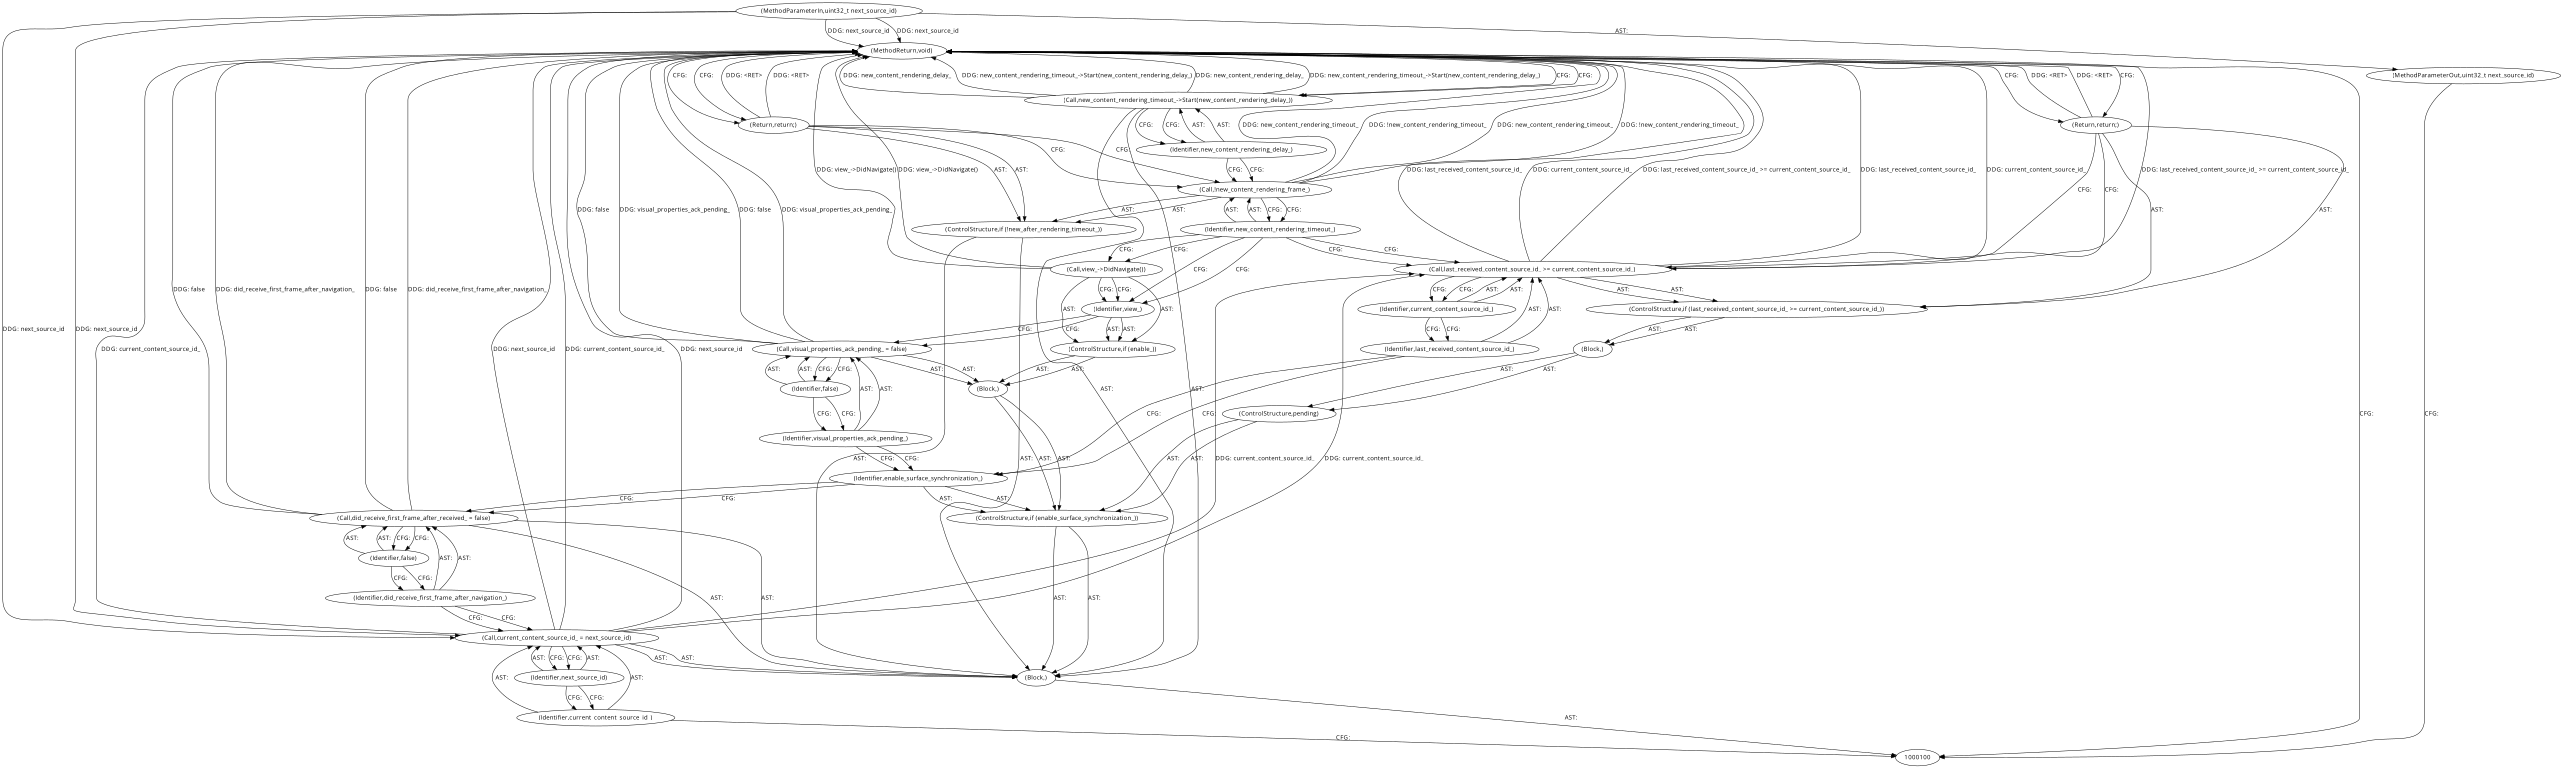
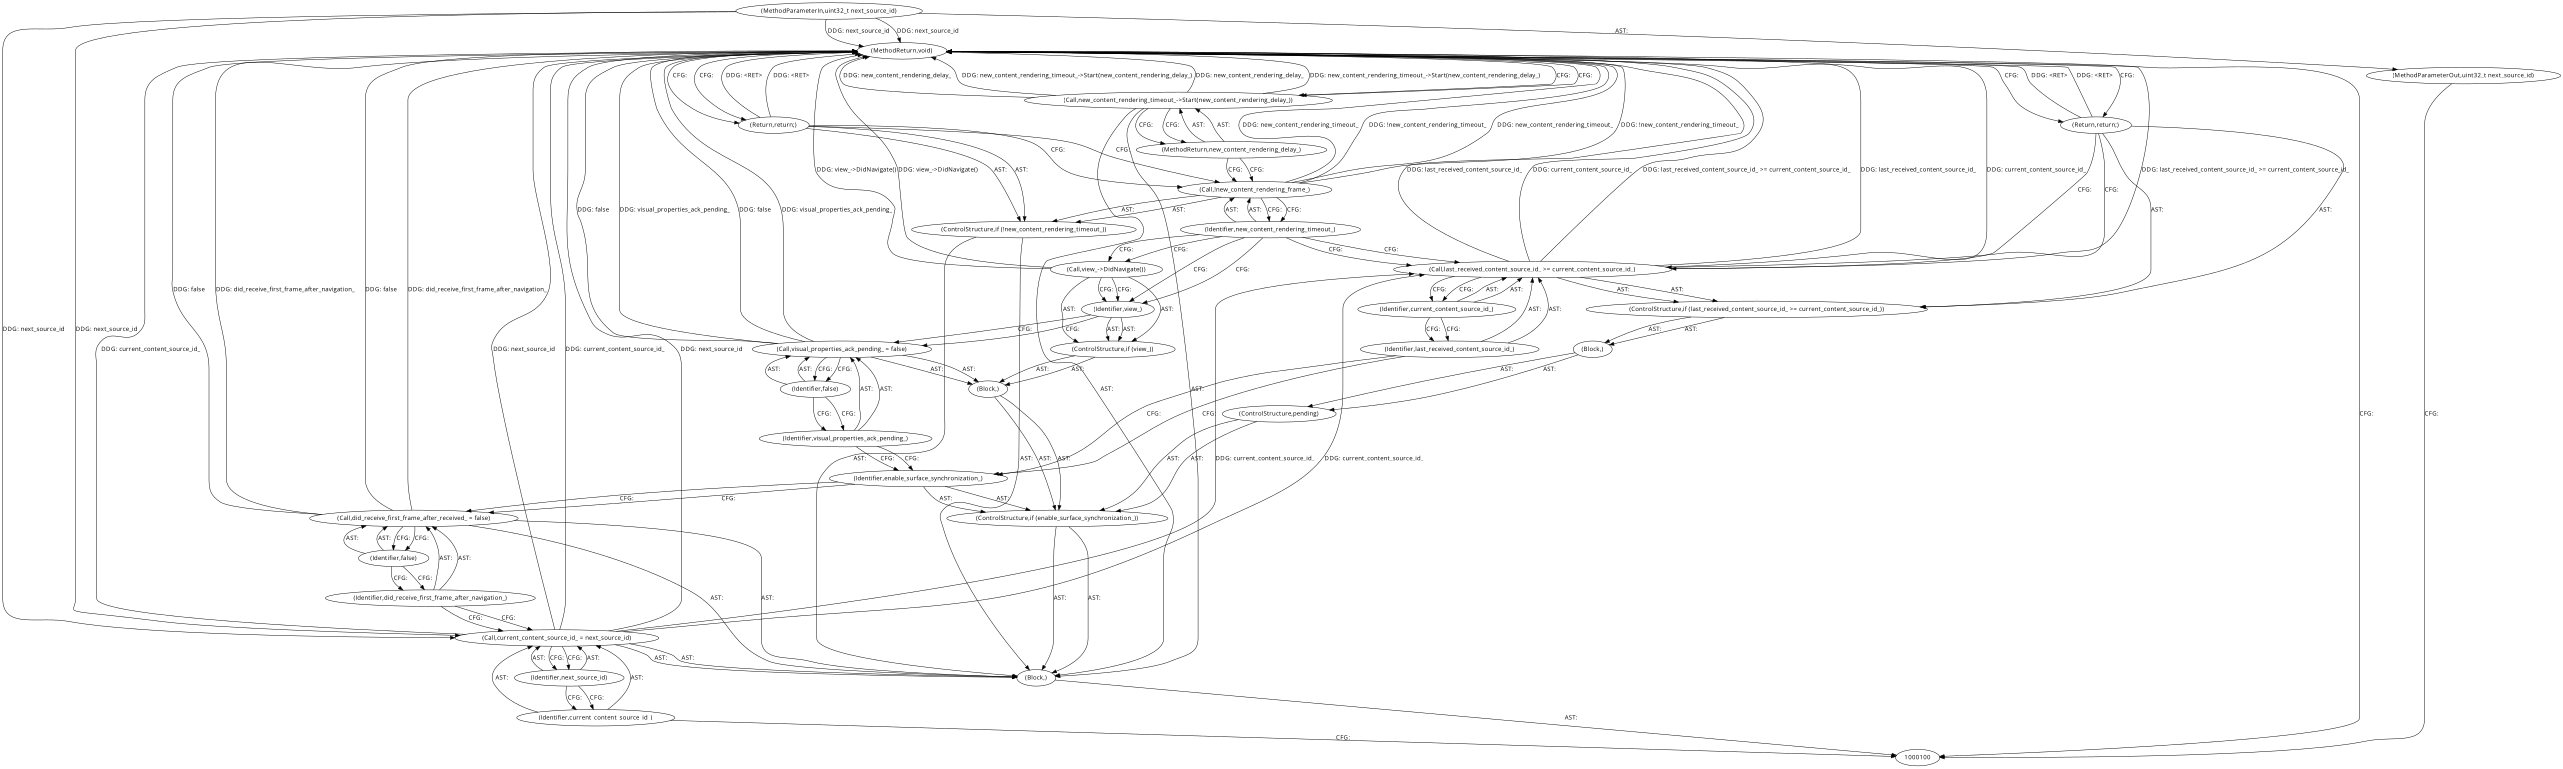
(1232, 150) -> (1232, 150)
(1024, 230) -> (1024, 230)
(1113, 349) -> (1113, 349)
